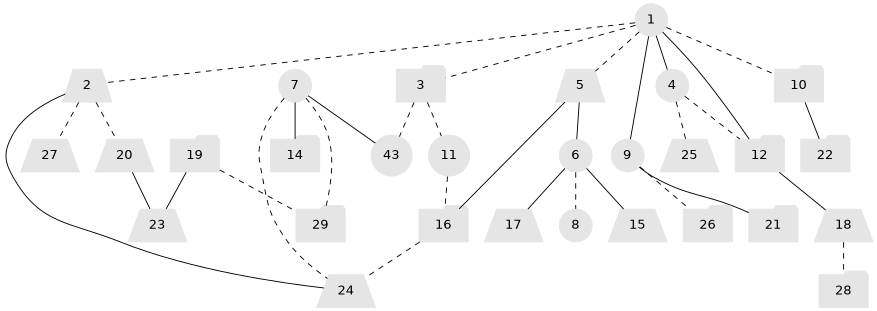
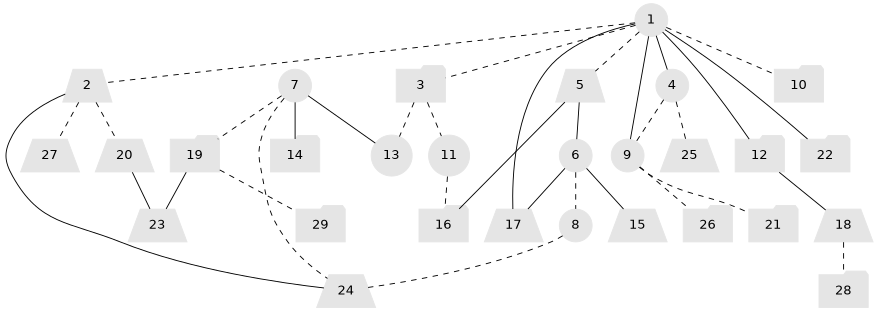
none -> (535, 89)
(712, 118) -> (650, 121)
(812, 121) -> (738, 82)
(331, 151) -> (250, 117)
(392, 156) -> (392, 156)
(692, 193) -> (692, 193)
(392, 260) -> (467, 269)
